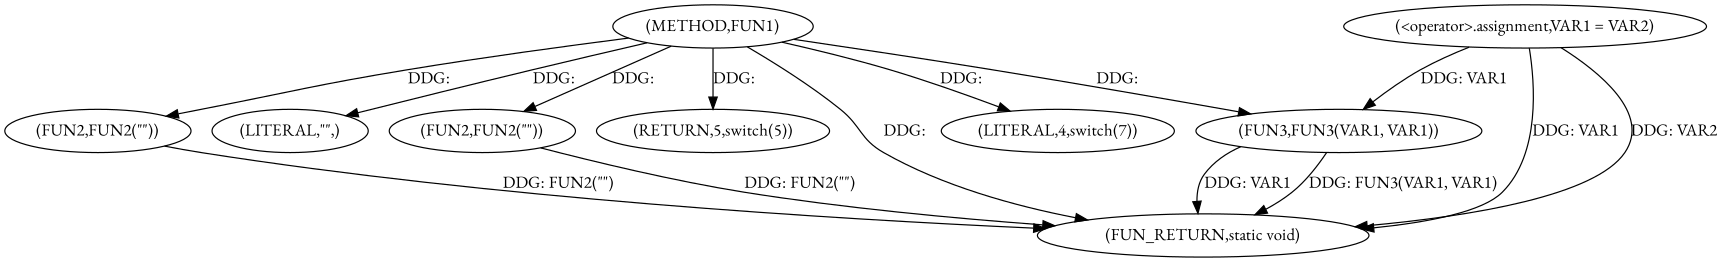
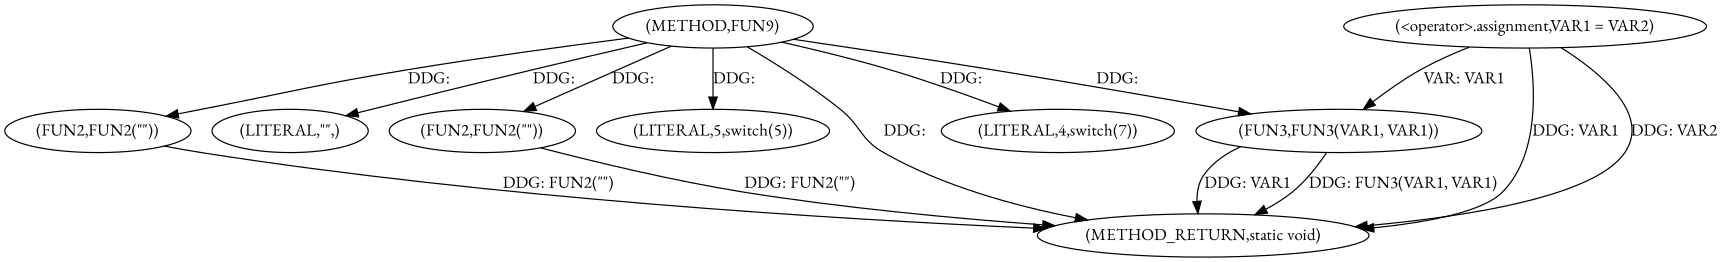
(713, 26) -> (713, 26)
(1464, 79) -> (1464, 79)
(713, 131) -> (713, 131)
(1203, 235) -> (1203, 235)
